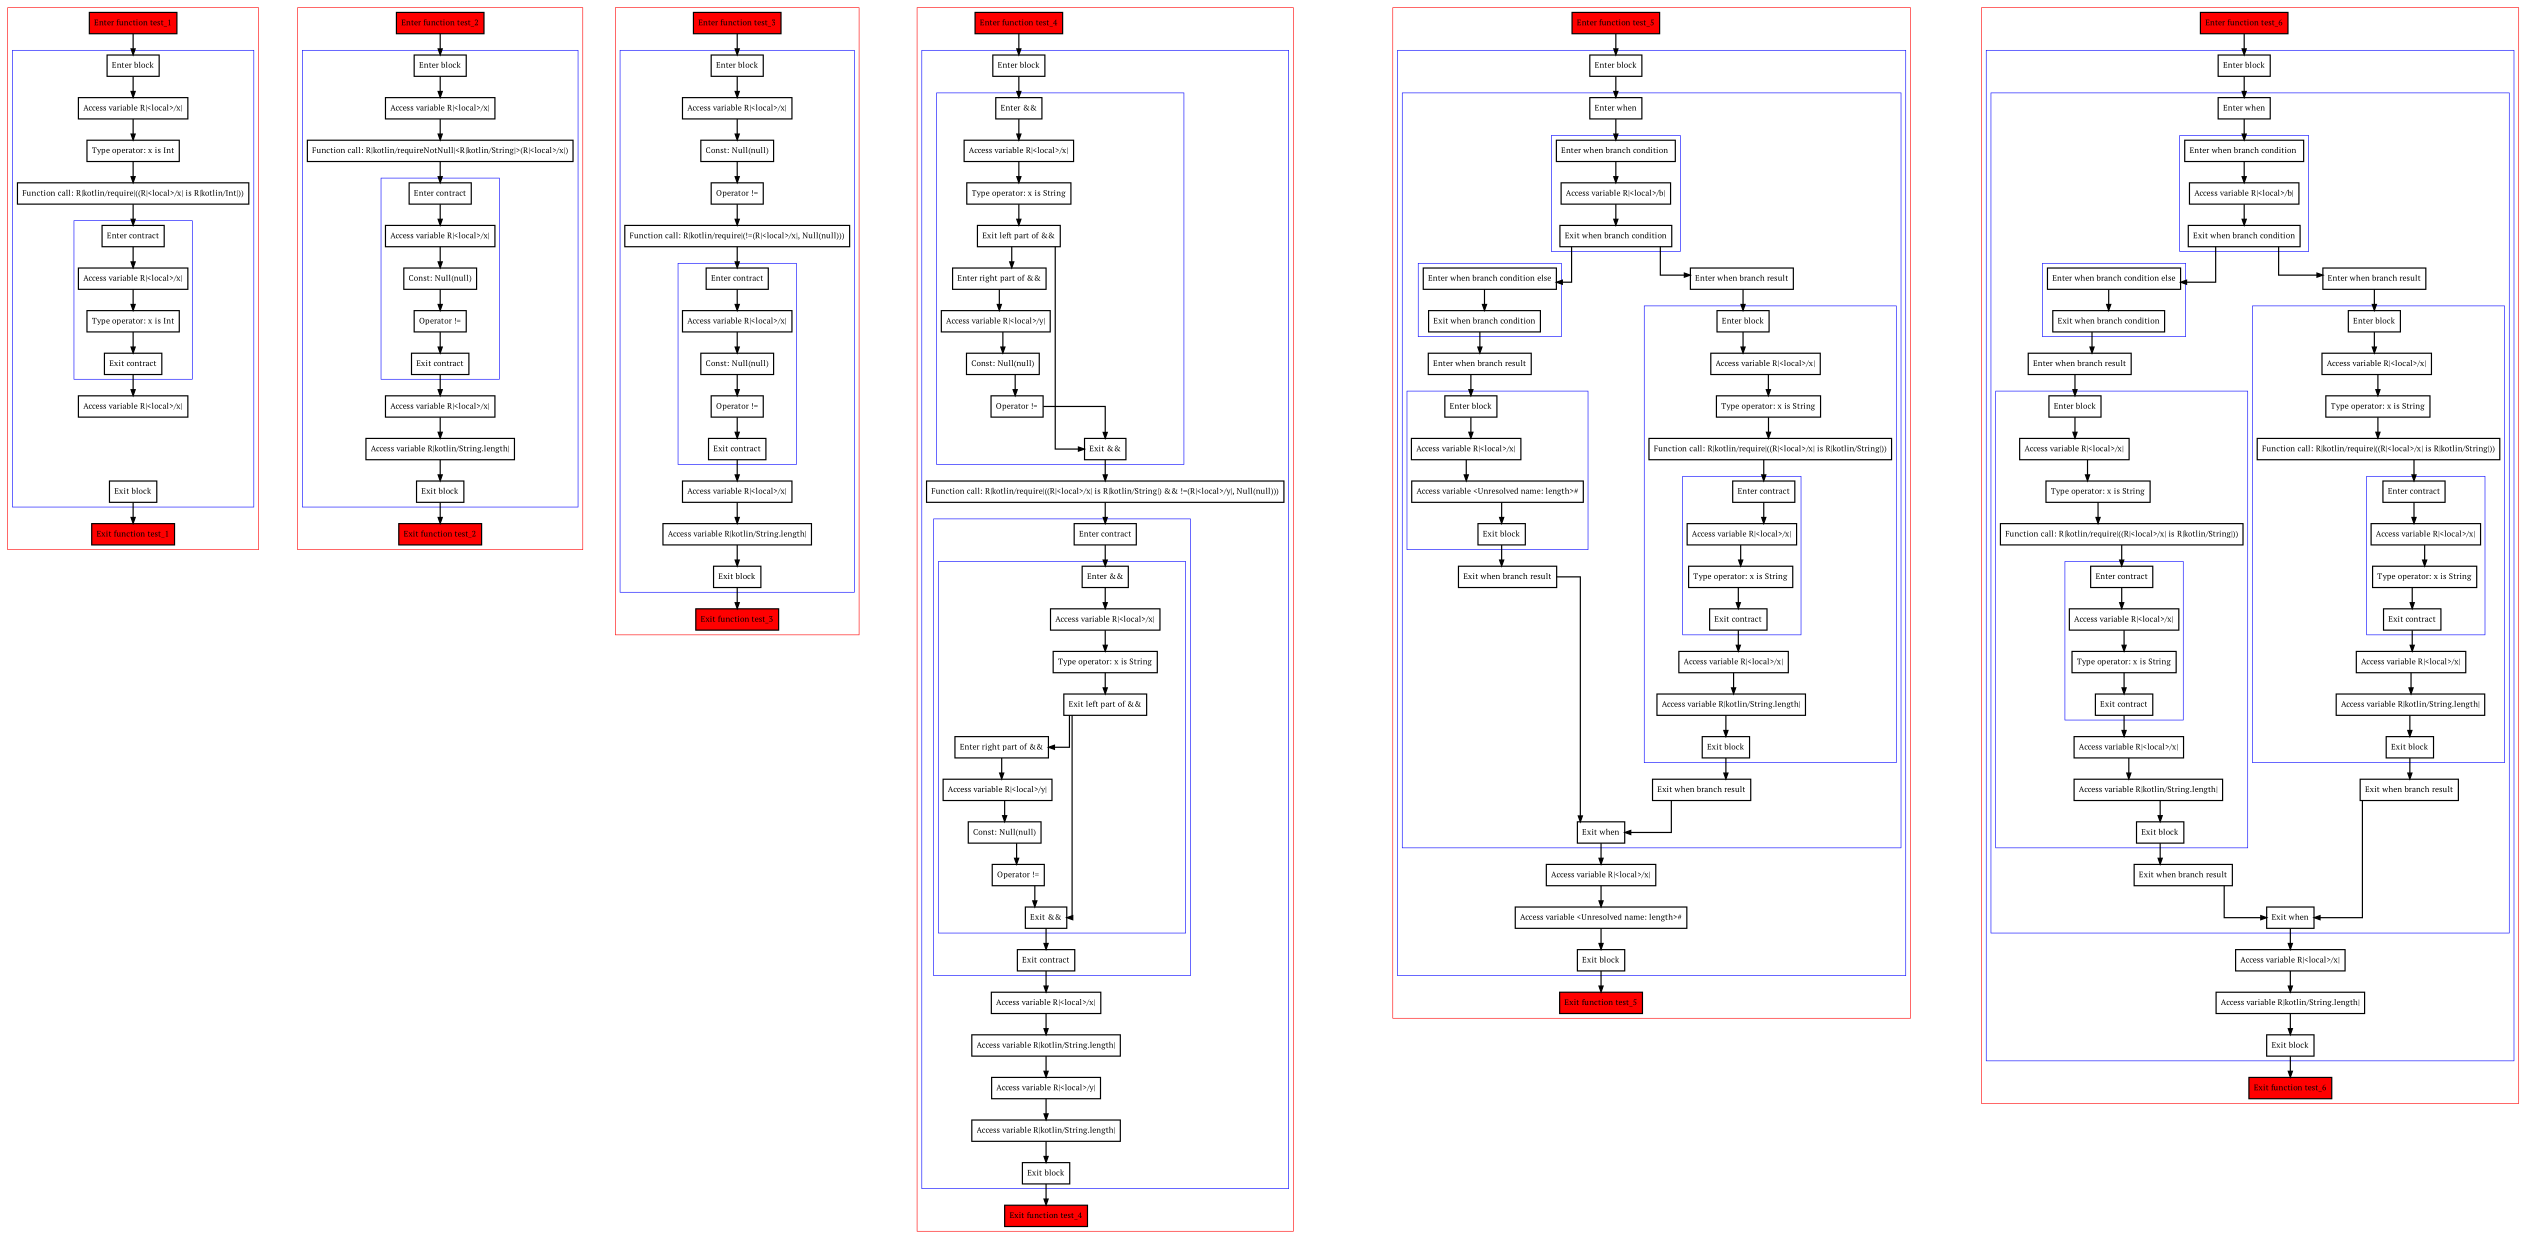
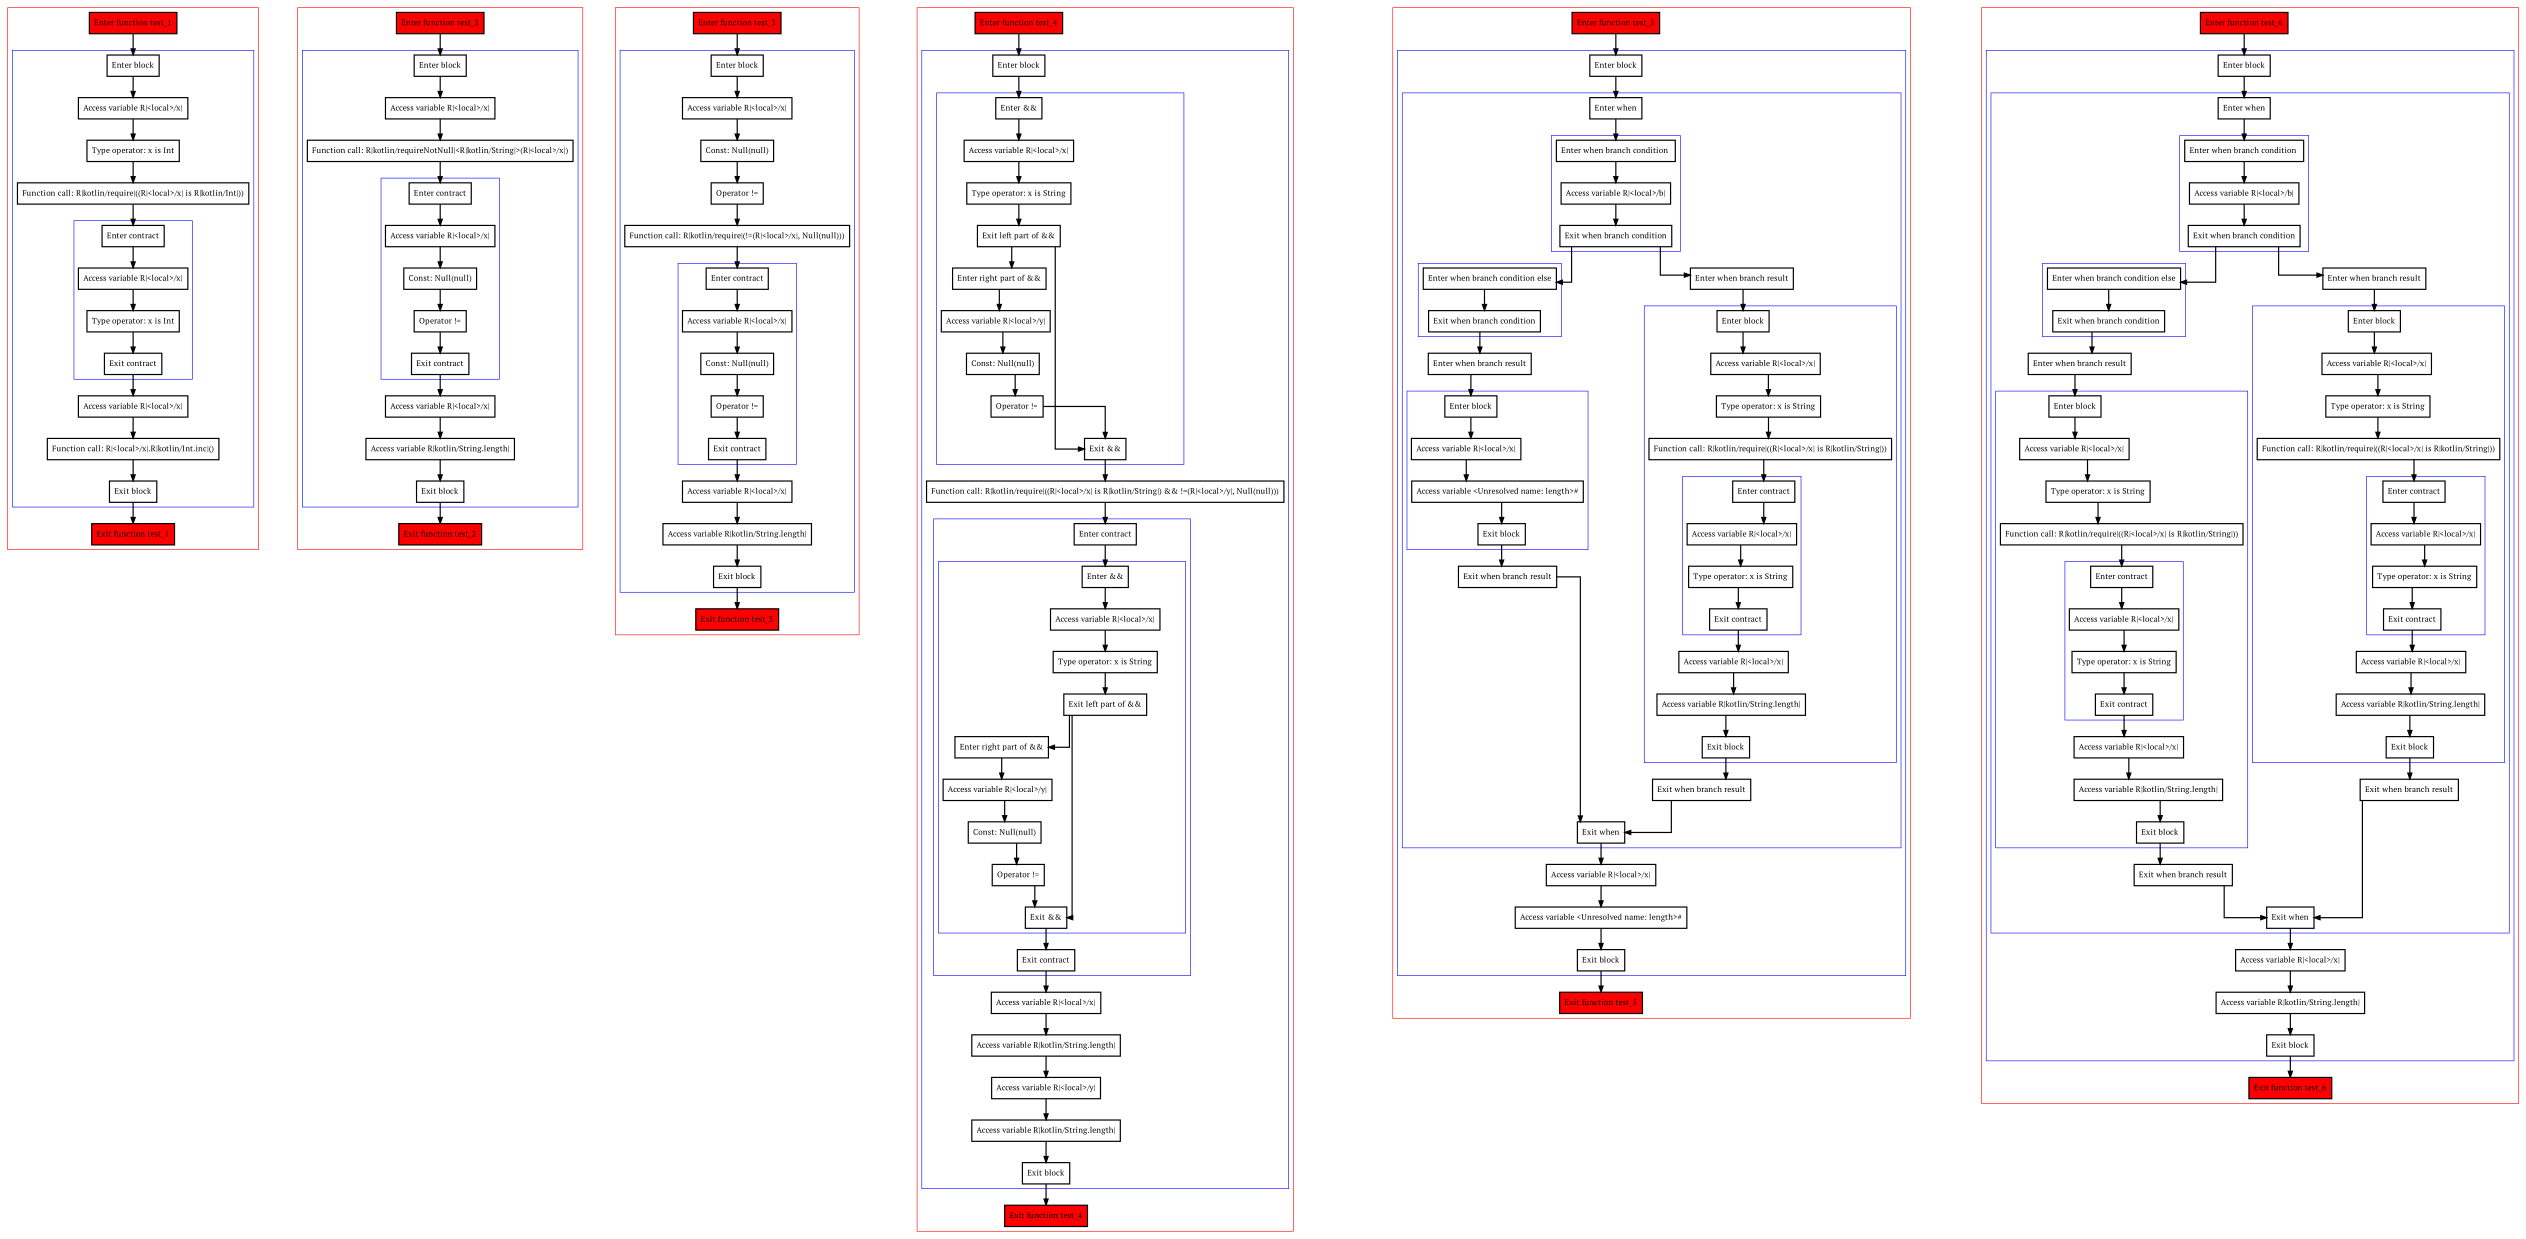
none -> (133, 449)
